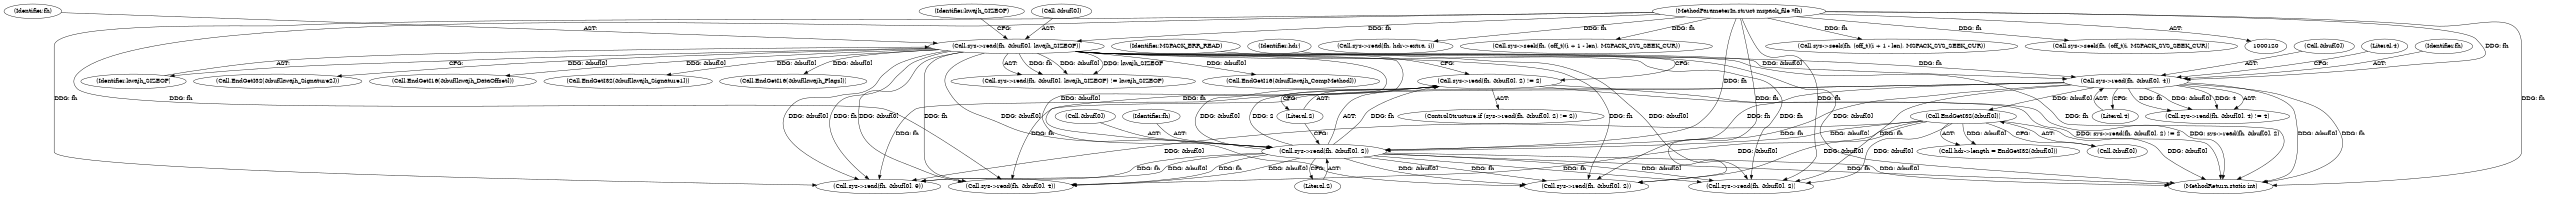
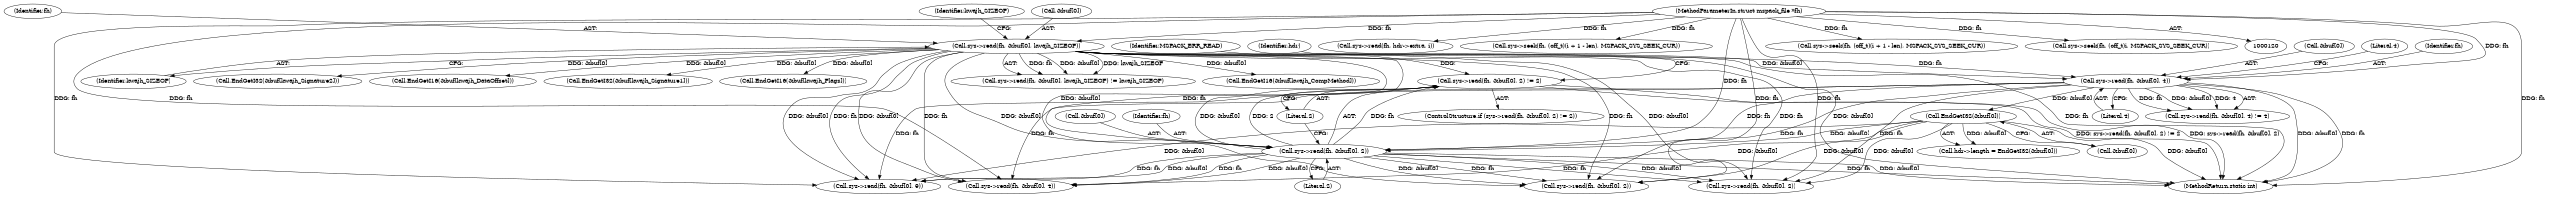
(1448, 64) -> (1449, 64)
